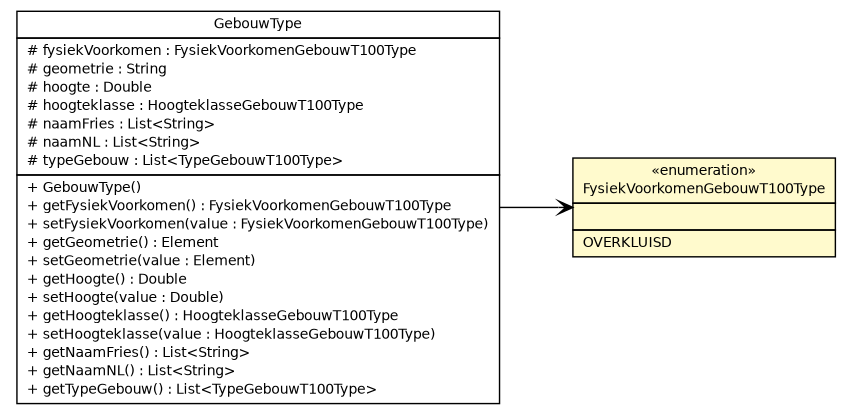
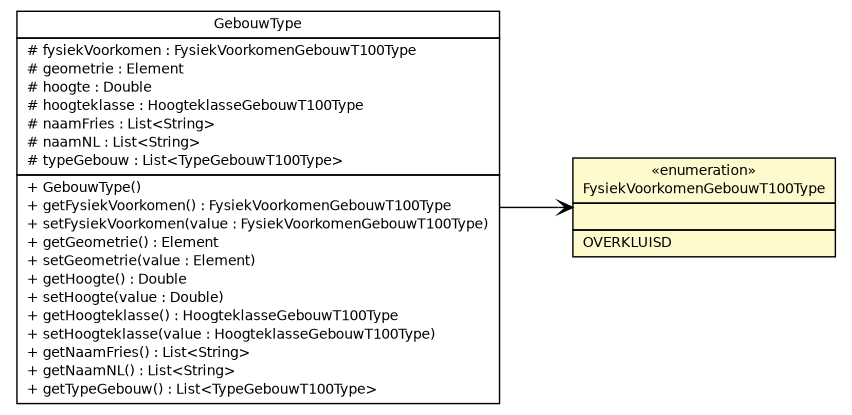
(97, 69) -> (106, 69)
